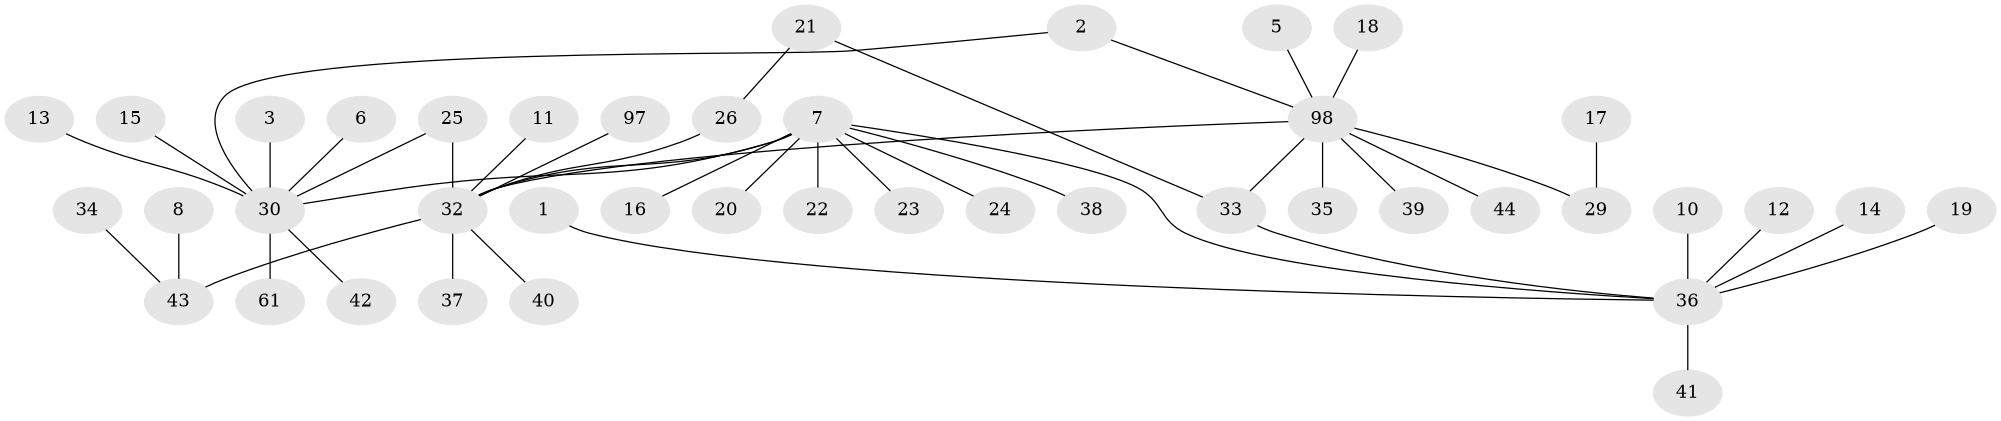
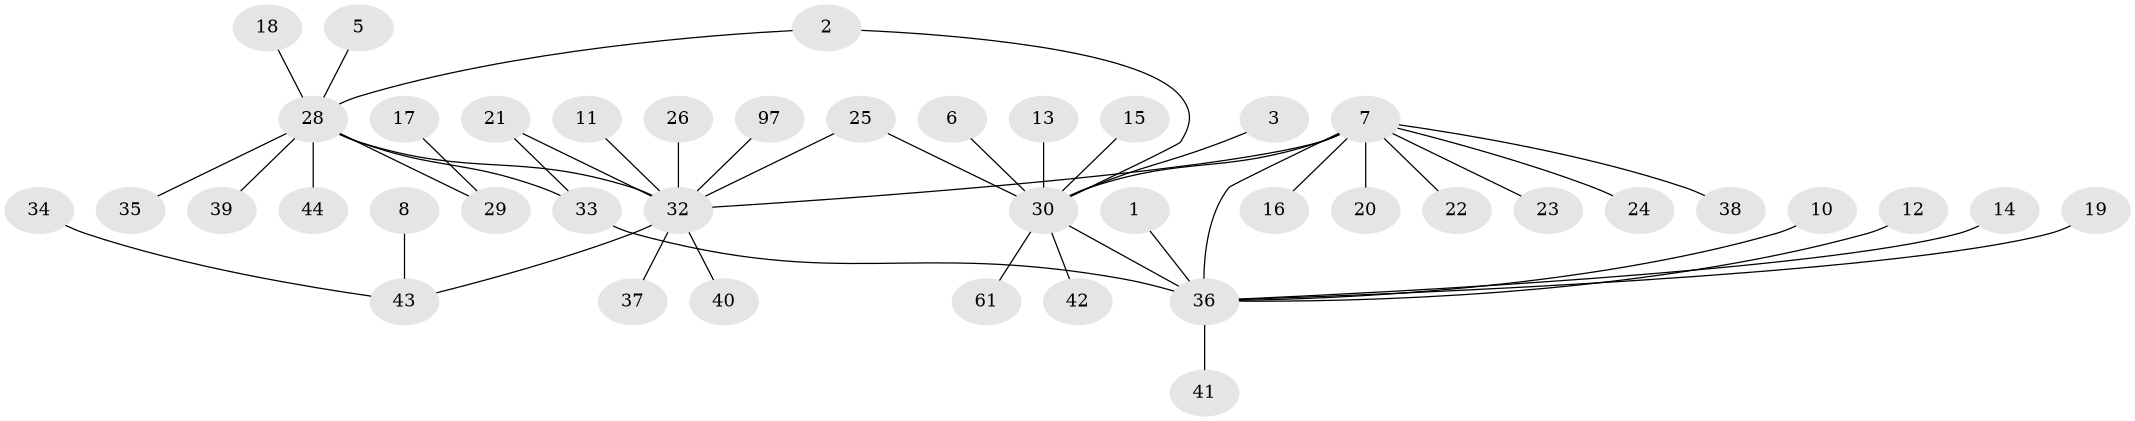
(767, 74) -> (587, 165)
(1323, 119) -> (313, 119)
none -> (1124, 256)
